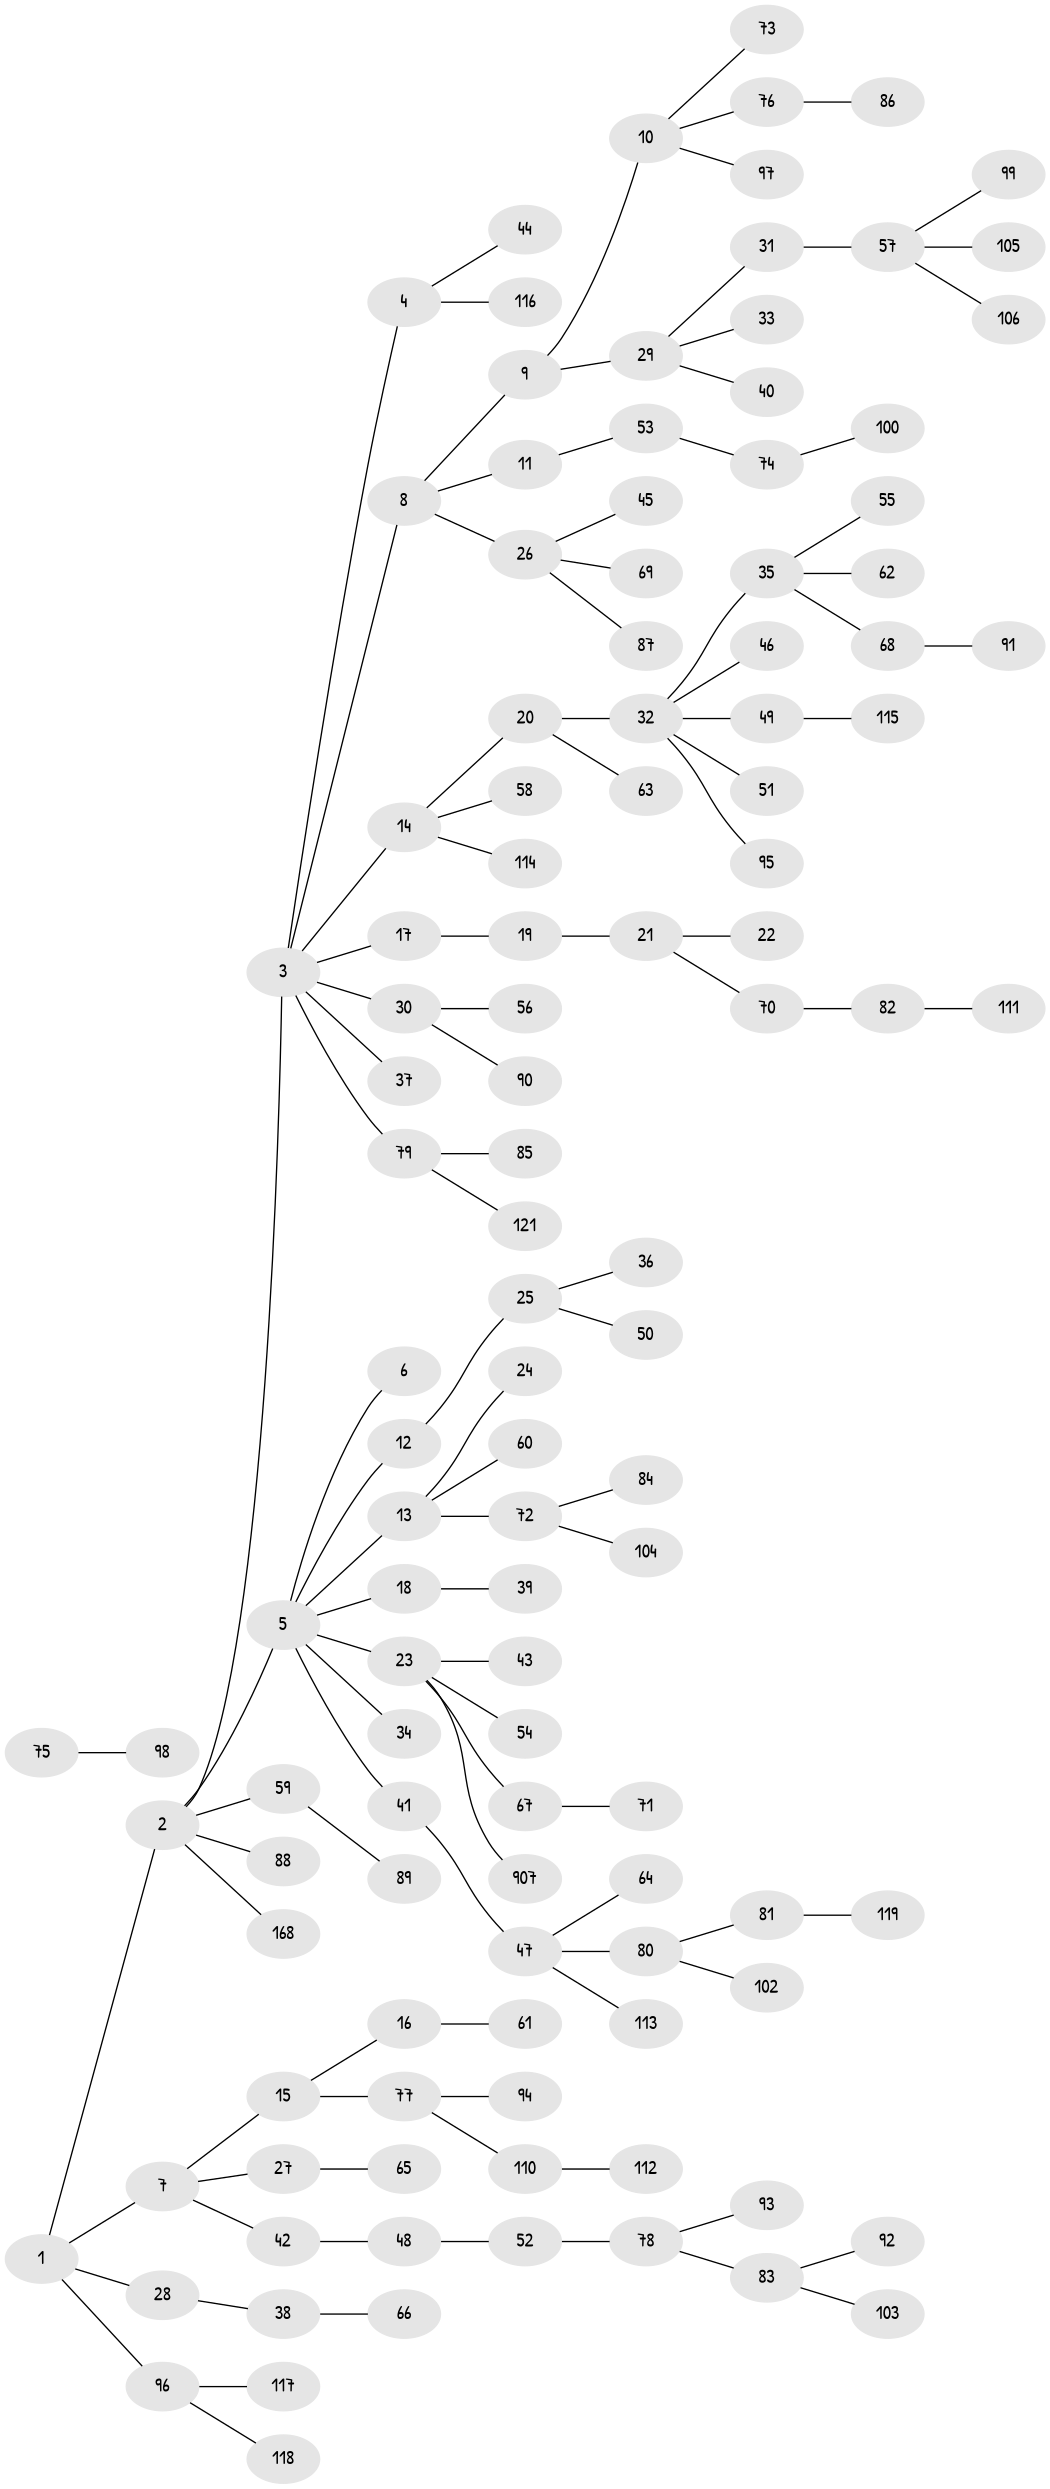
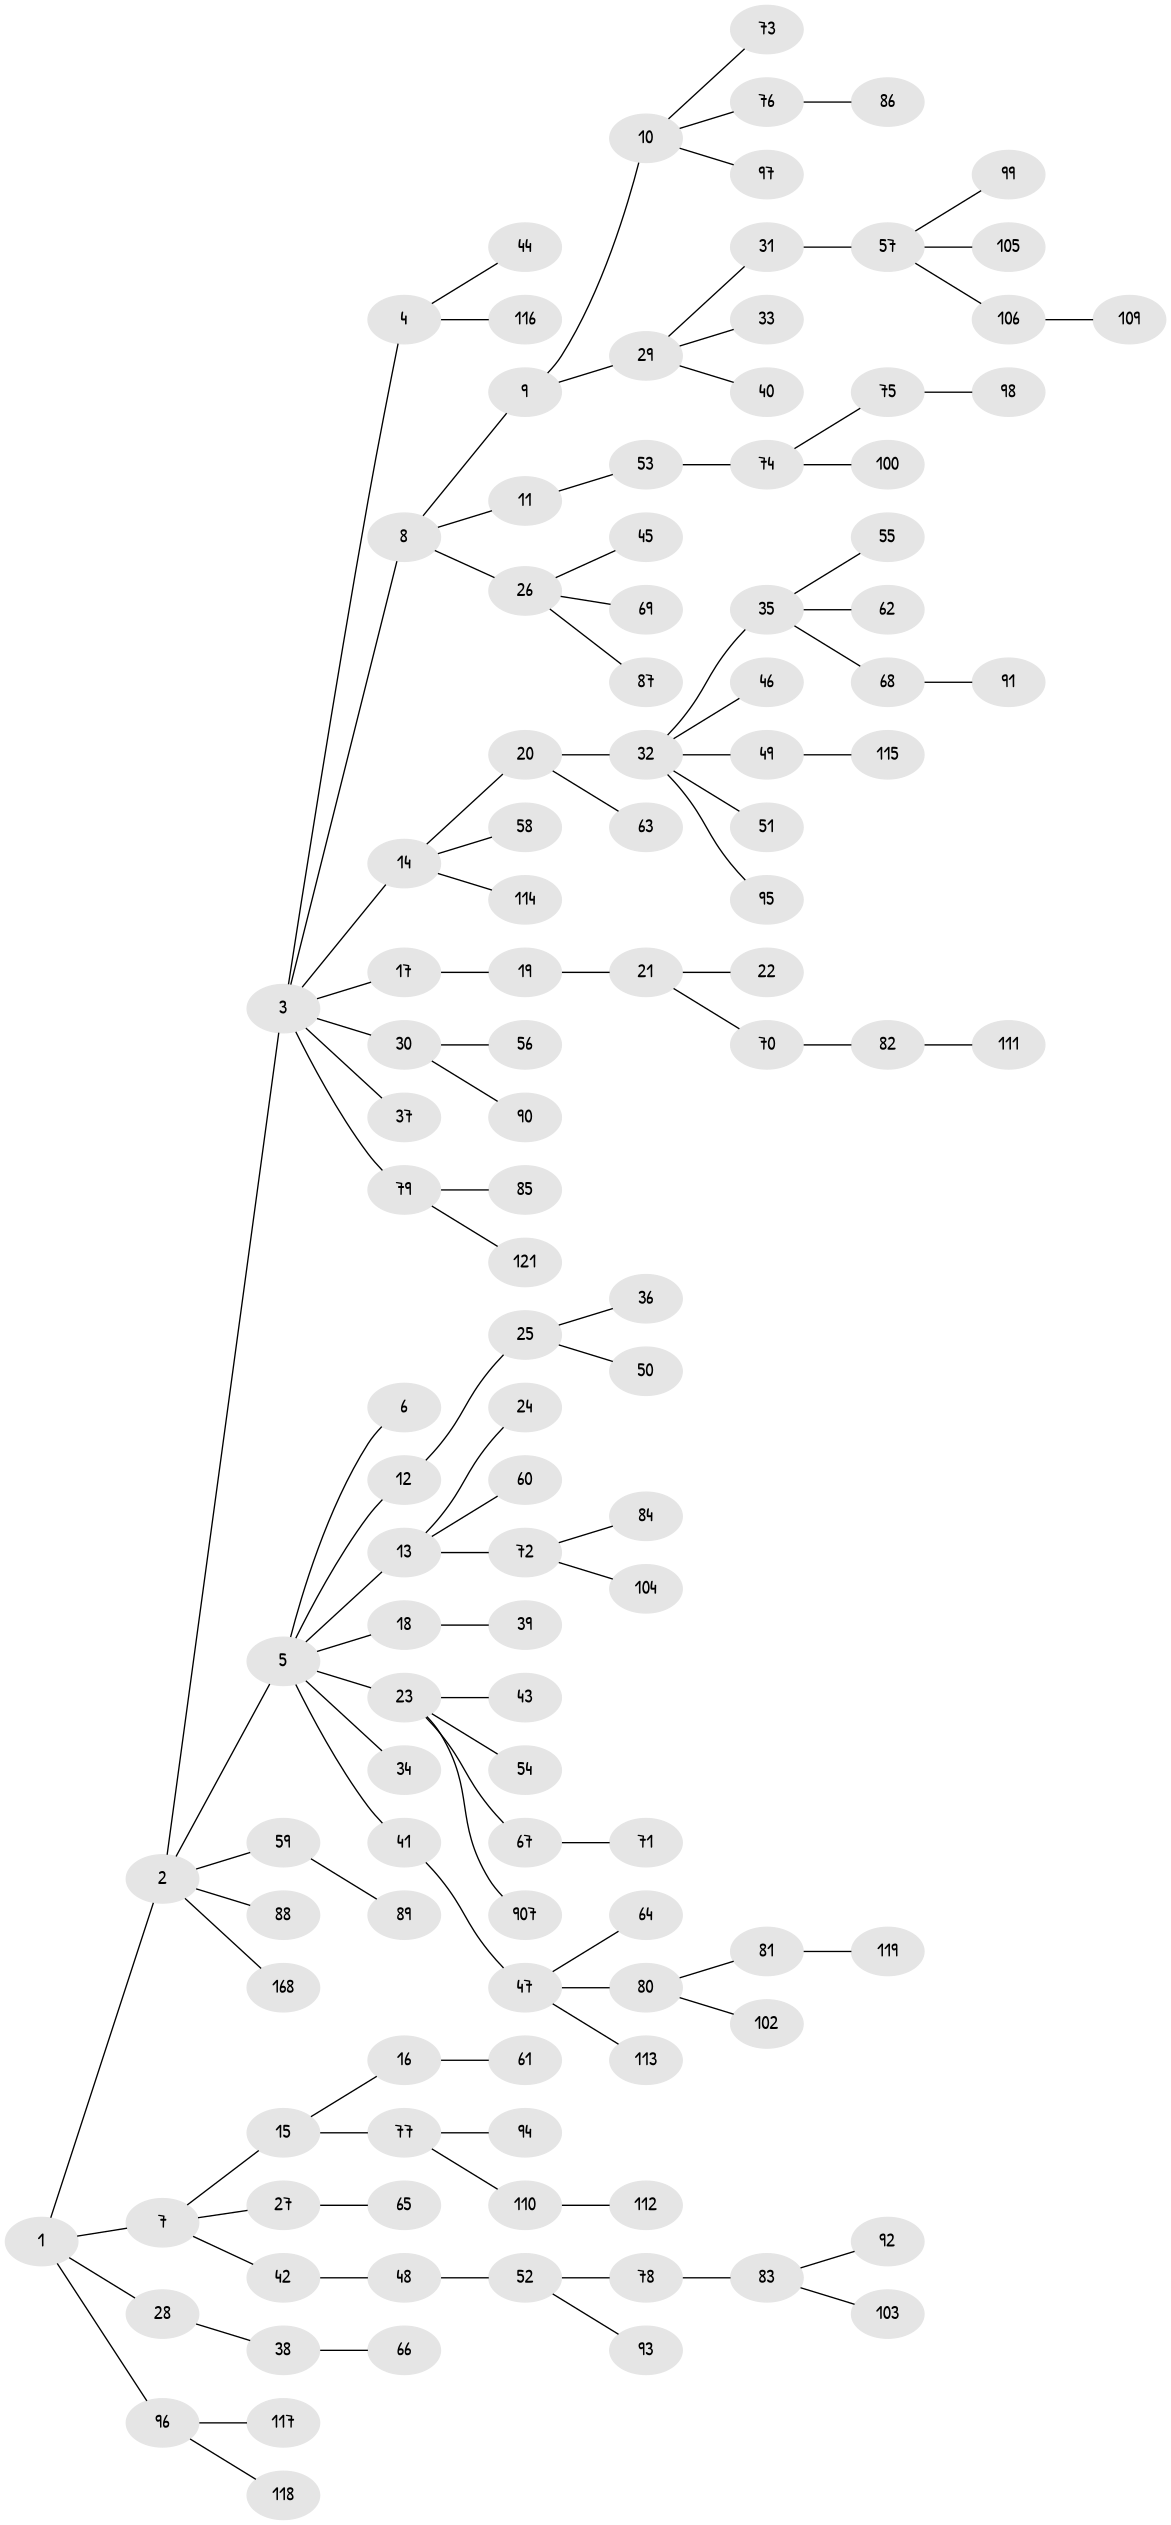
none -> (1130, 320)
none -> (827, 428)
(707, 2223) -> (586, 2314)
